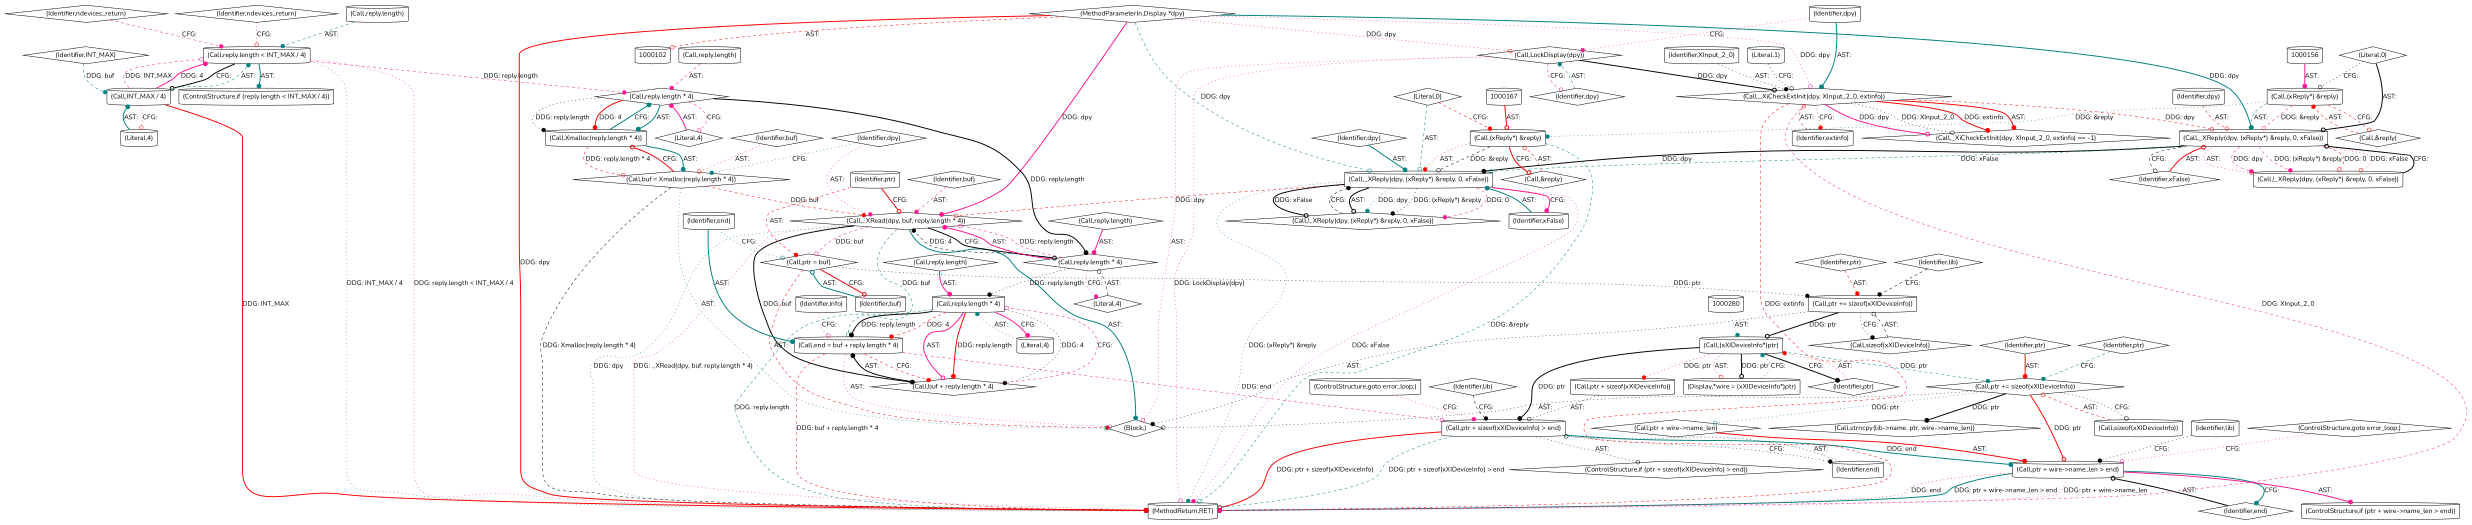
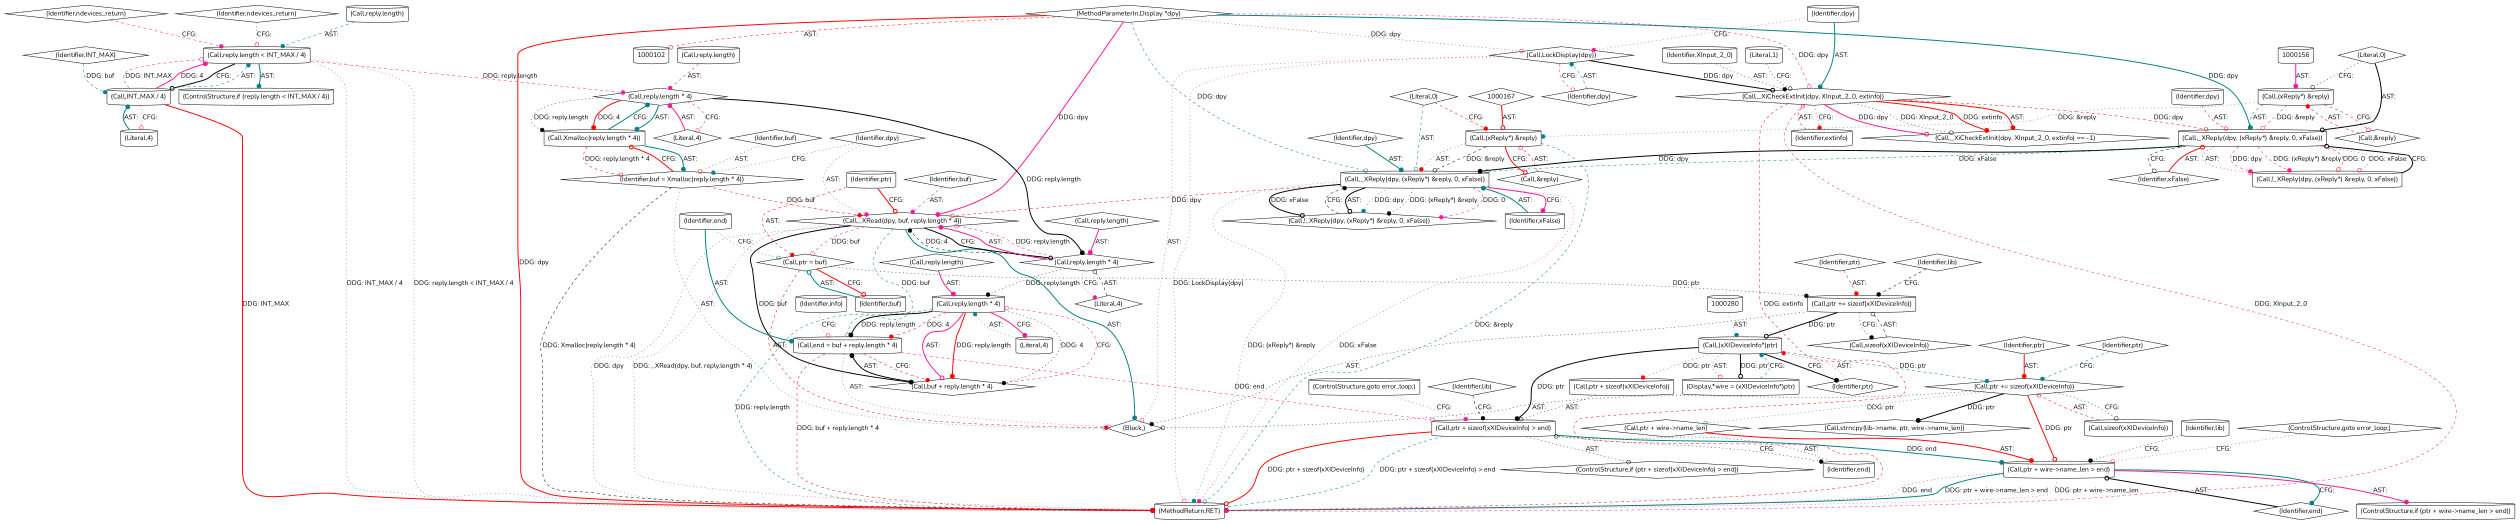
(1521, 26) -> (1517, 18)
(1504, 97) -> (1501, 97)
(681, 180) -> (682, 180)
(1770, 368) -> (1769, 368)
